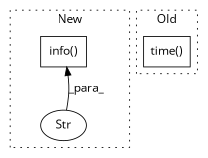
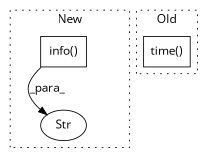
(69, 93) -> (28, 88)
